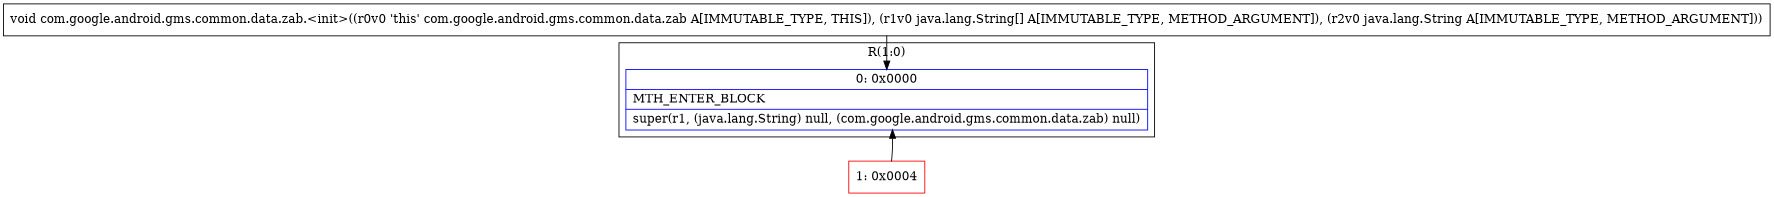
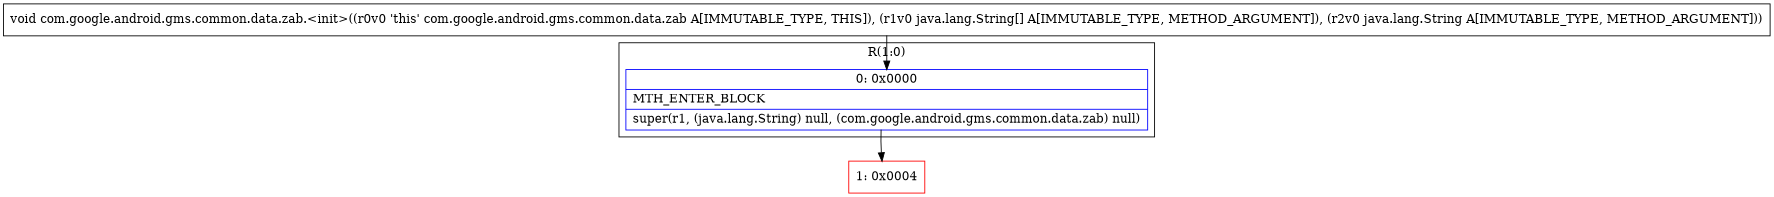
(892, 150) -> (881, 142)
